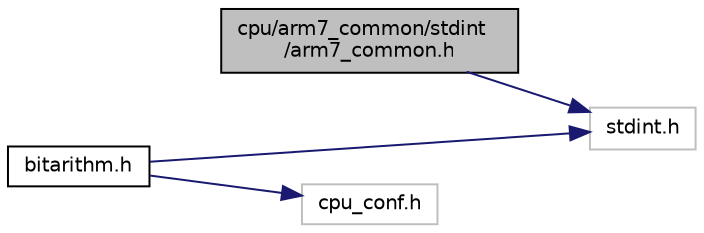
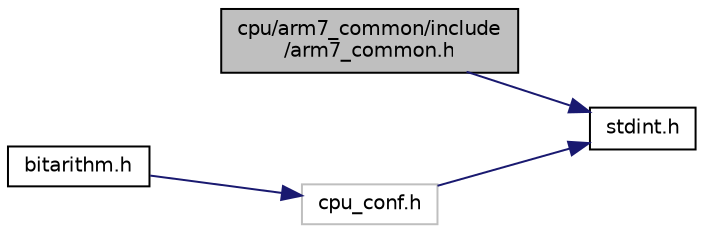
(370, 41) -> (370, 41)
(643, 129) -> (643, 129)
(360, 148) -> (504, 167)
